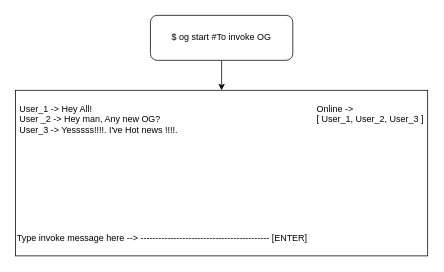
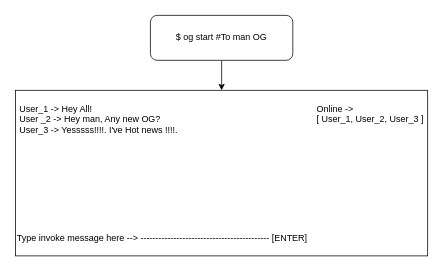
(222, 38) -> (222, 38)
